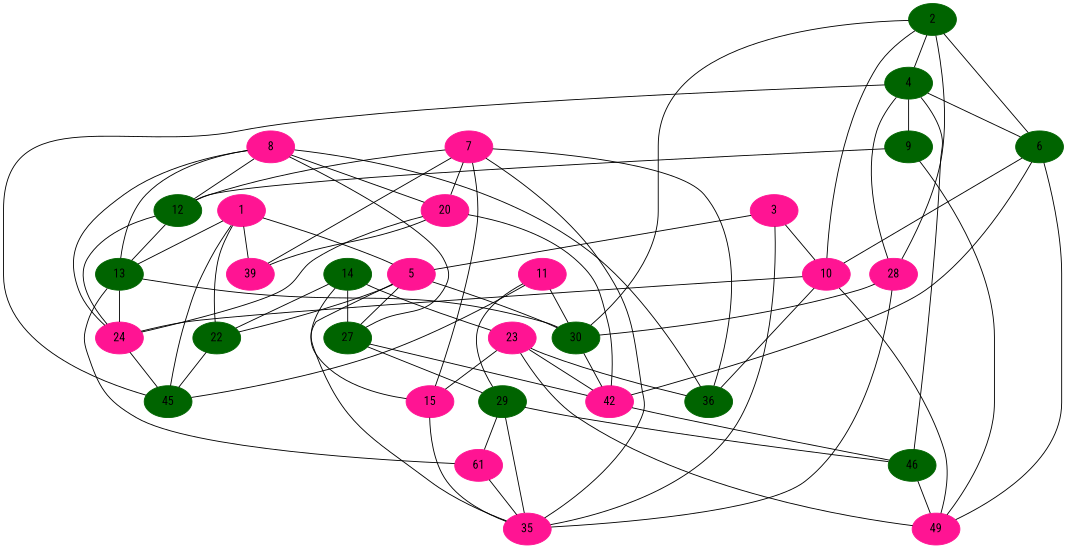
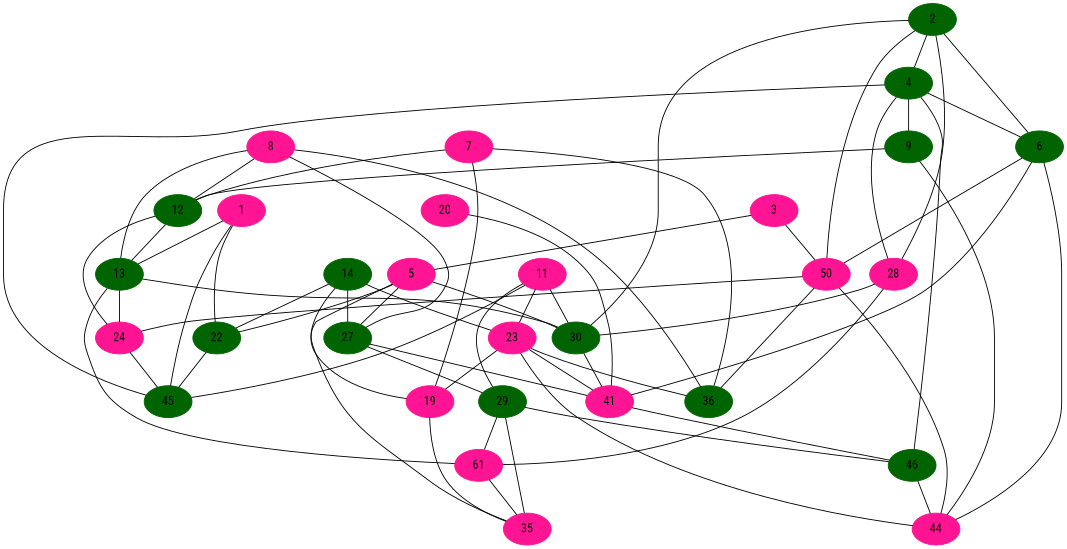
(345, 174) -> none
(457, 179) -> none
(113, 203) -> none
(328, 239) -> none
(250, 274) -> none
(826, 274) -> (826, 274)
(288, 286) -> none
none -> (527, 306)
(629, 318) -> none
(430, 402) -> (430, 402)
(610, 402) -> (610, 402)
(738, 421) -> none
(785, 492) -> (707, 432)
(936, 529) -> (936, 529)
